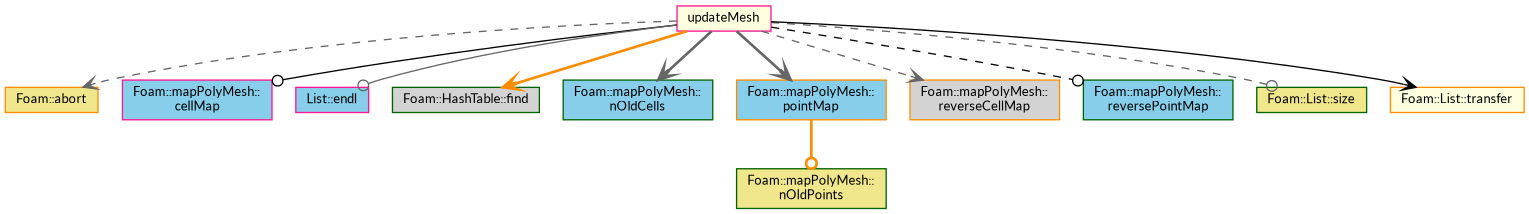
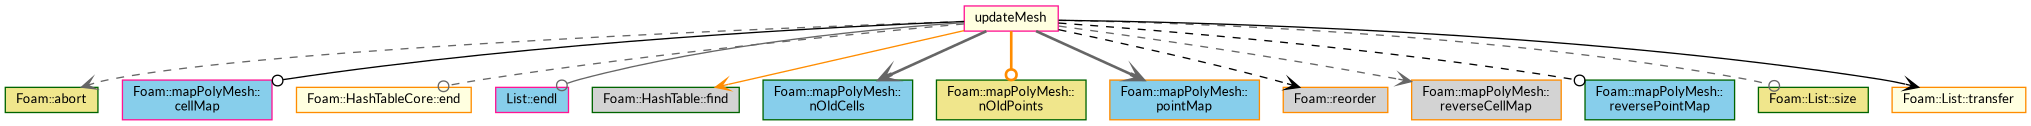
(601, 57) -> (846, 57)
(52, 100) -> (52, 100)
none -> (384, 100)
none -> (1336, 100)
(811, 139) -> (1011, 50)
